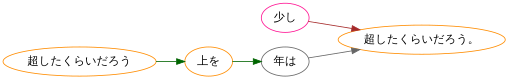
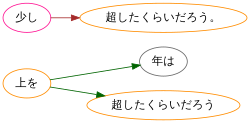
(330, 54) -> none
(166, 62) -> (73, 91)
